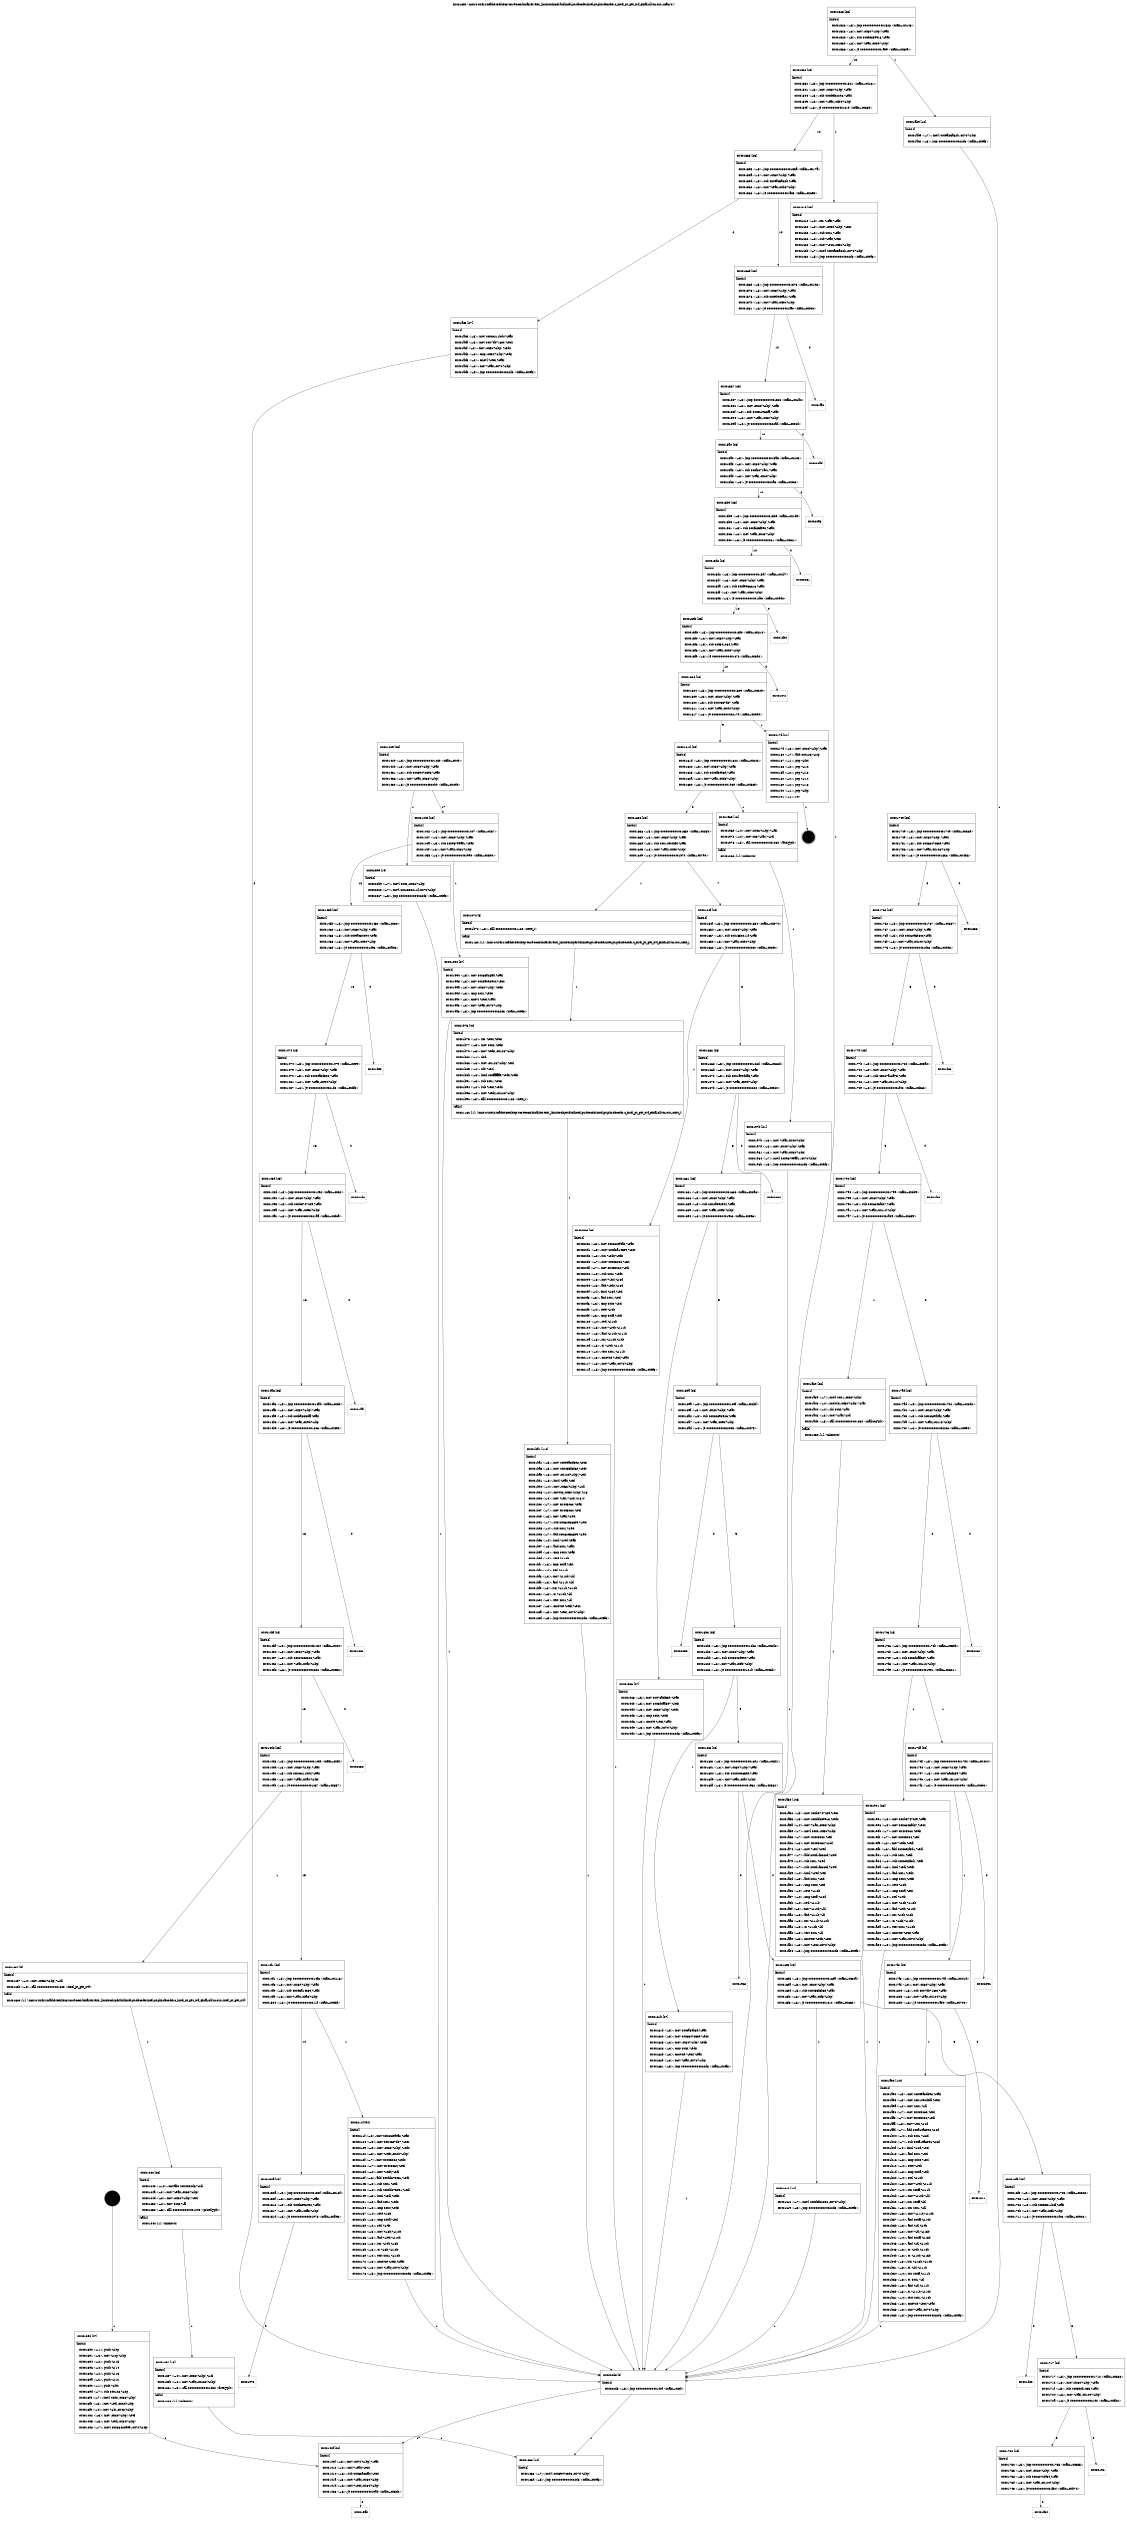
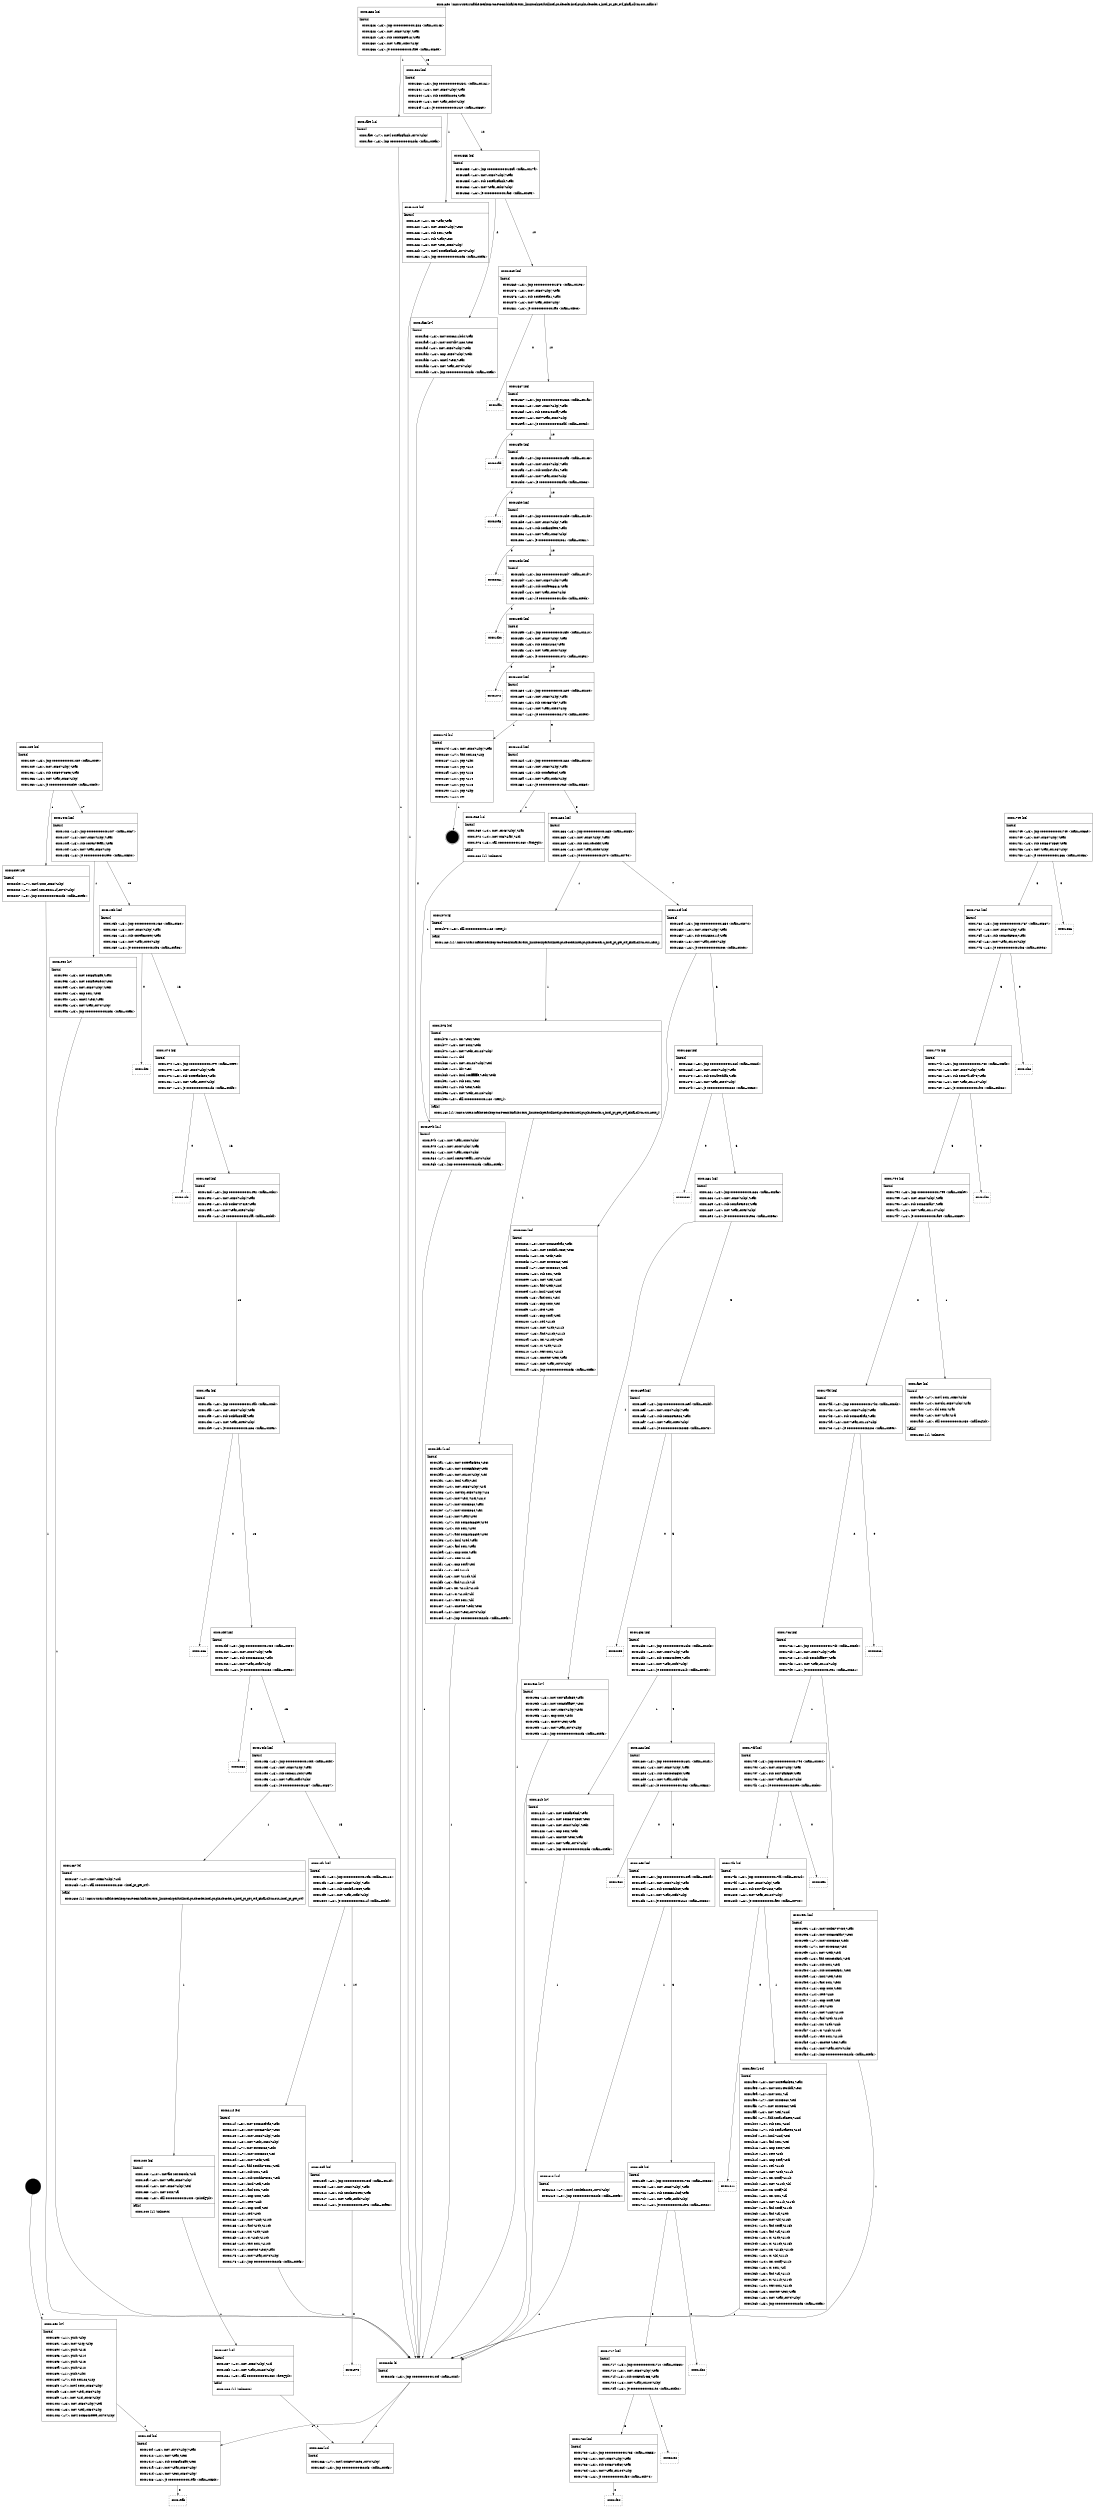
(356, 1410) -> none
(819, 1876) -> none
